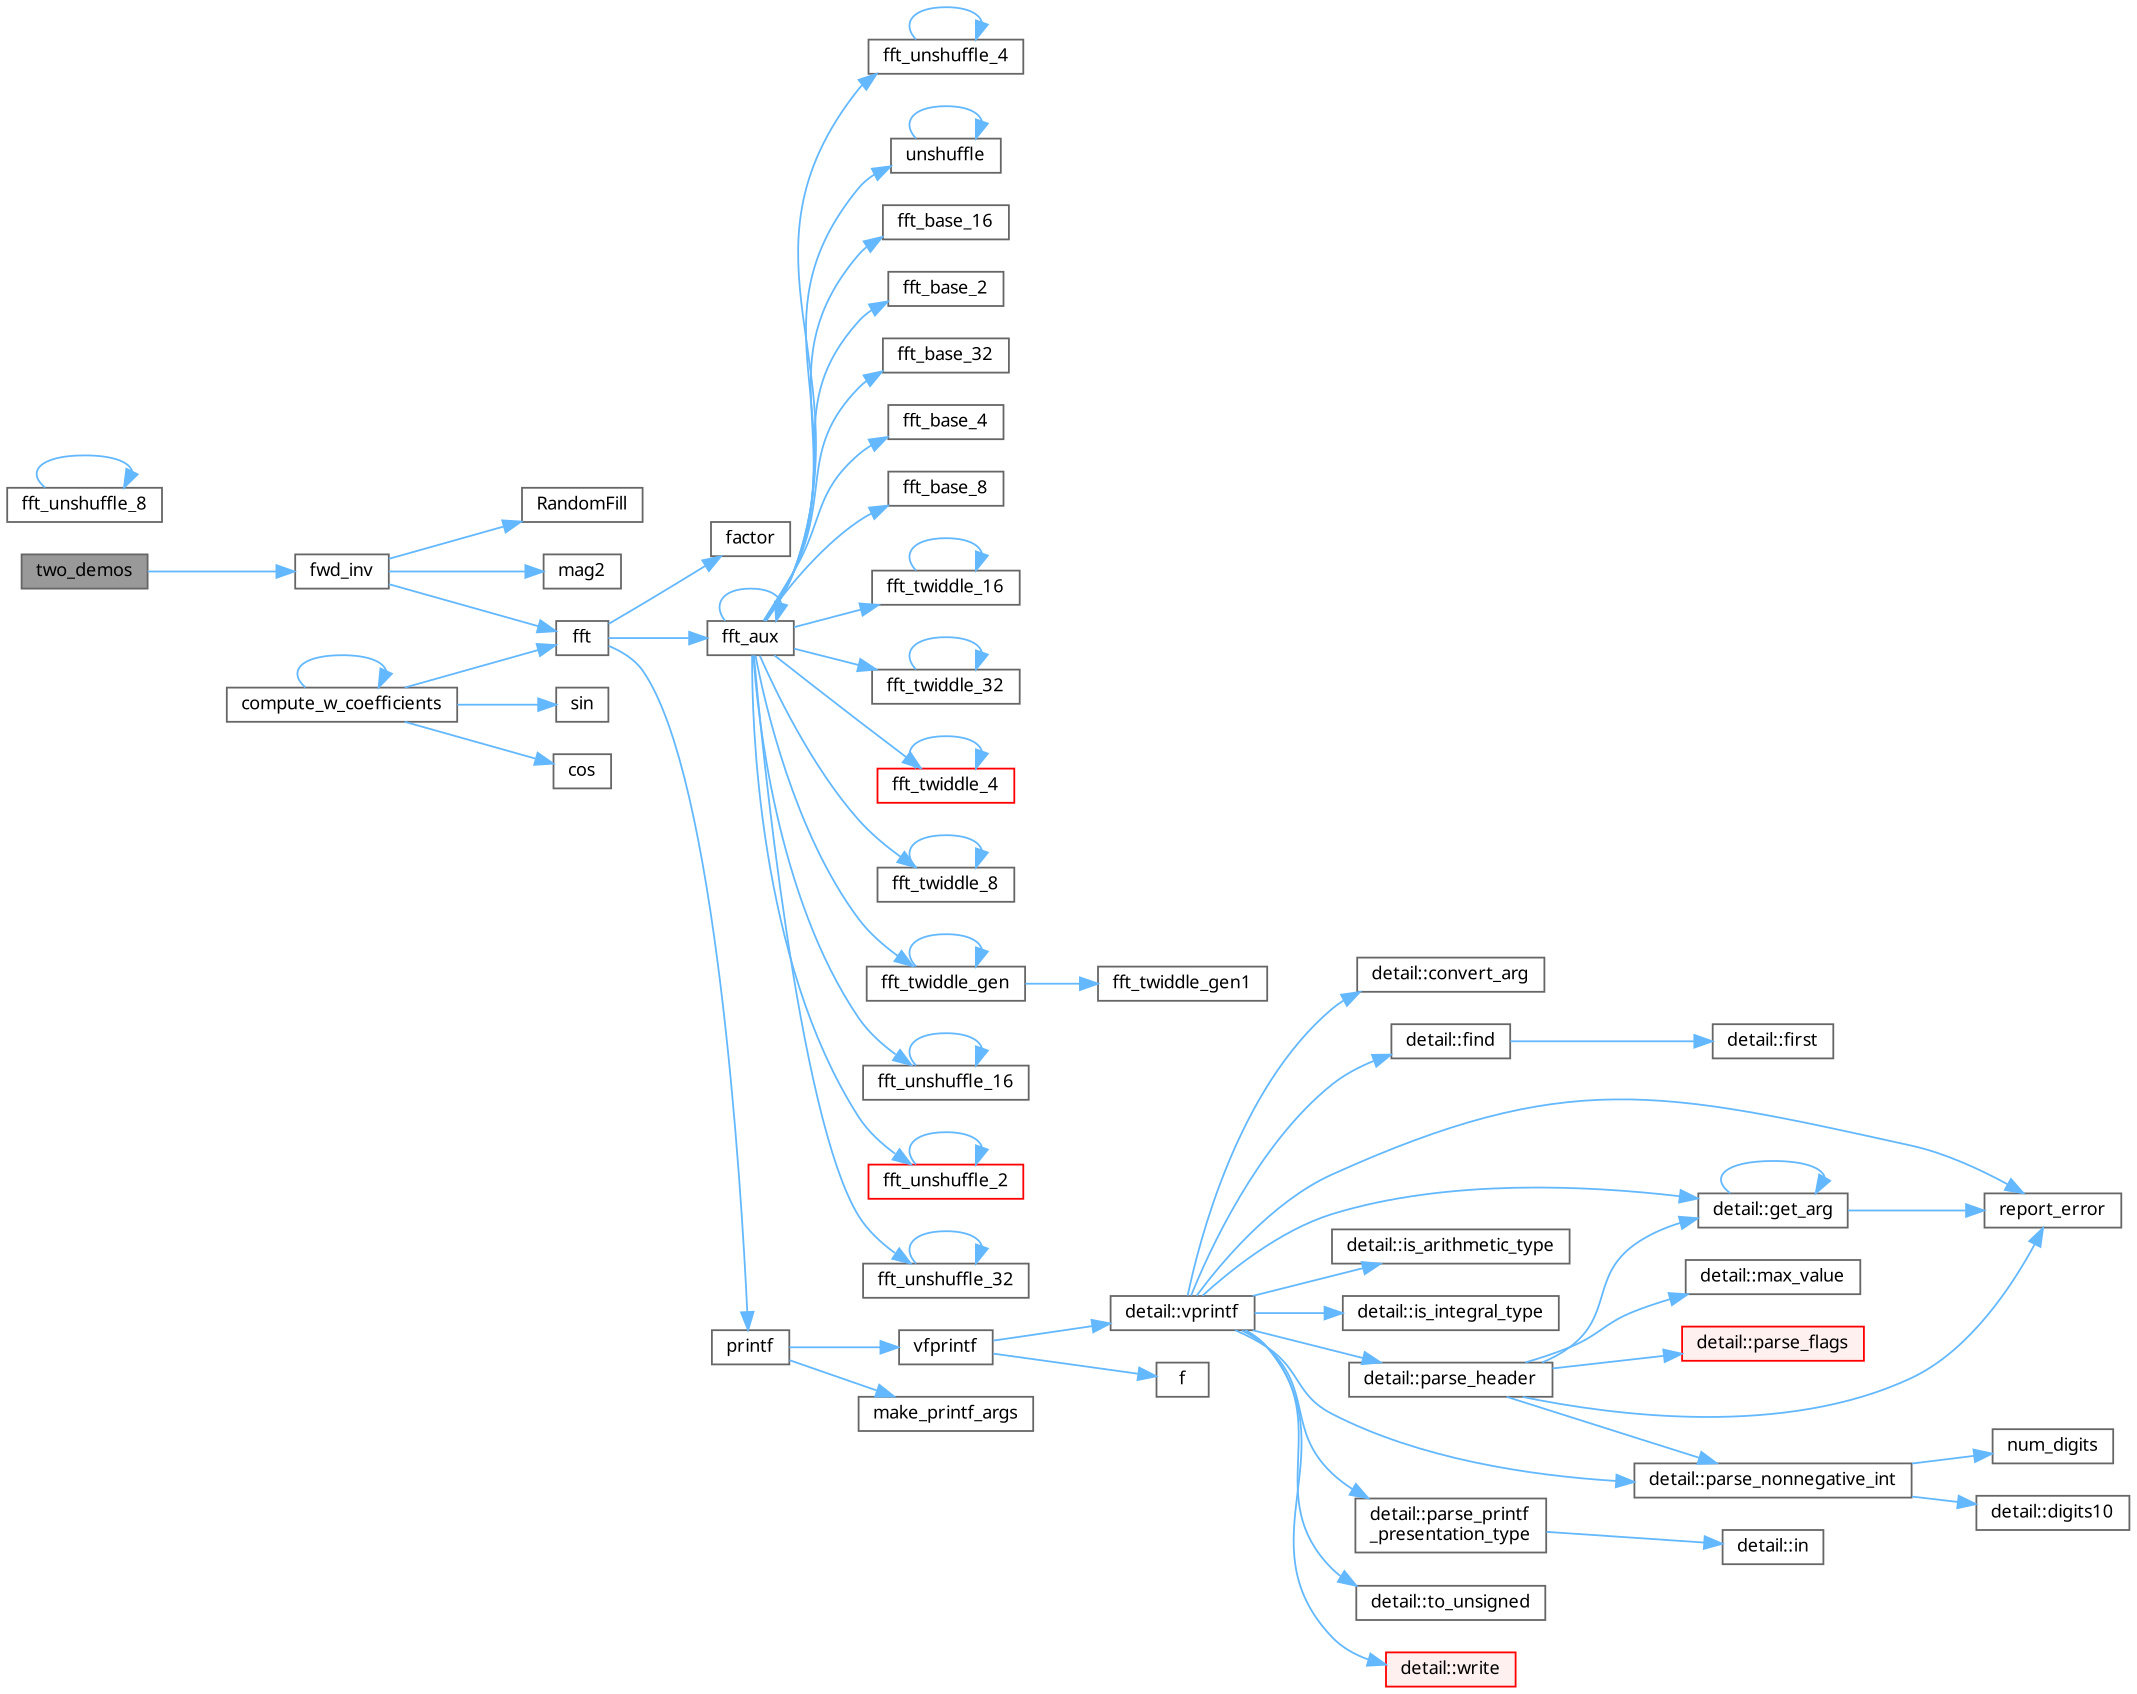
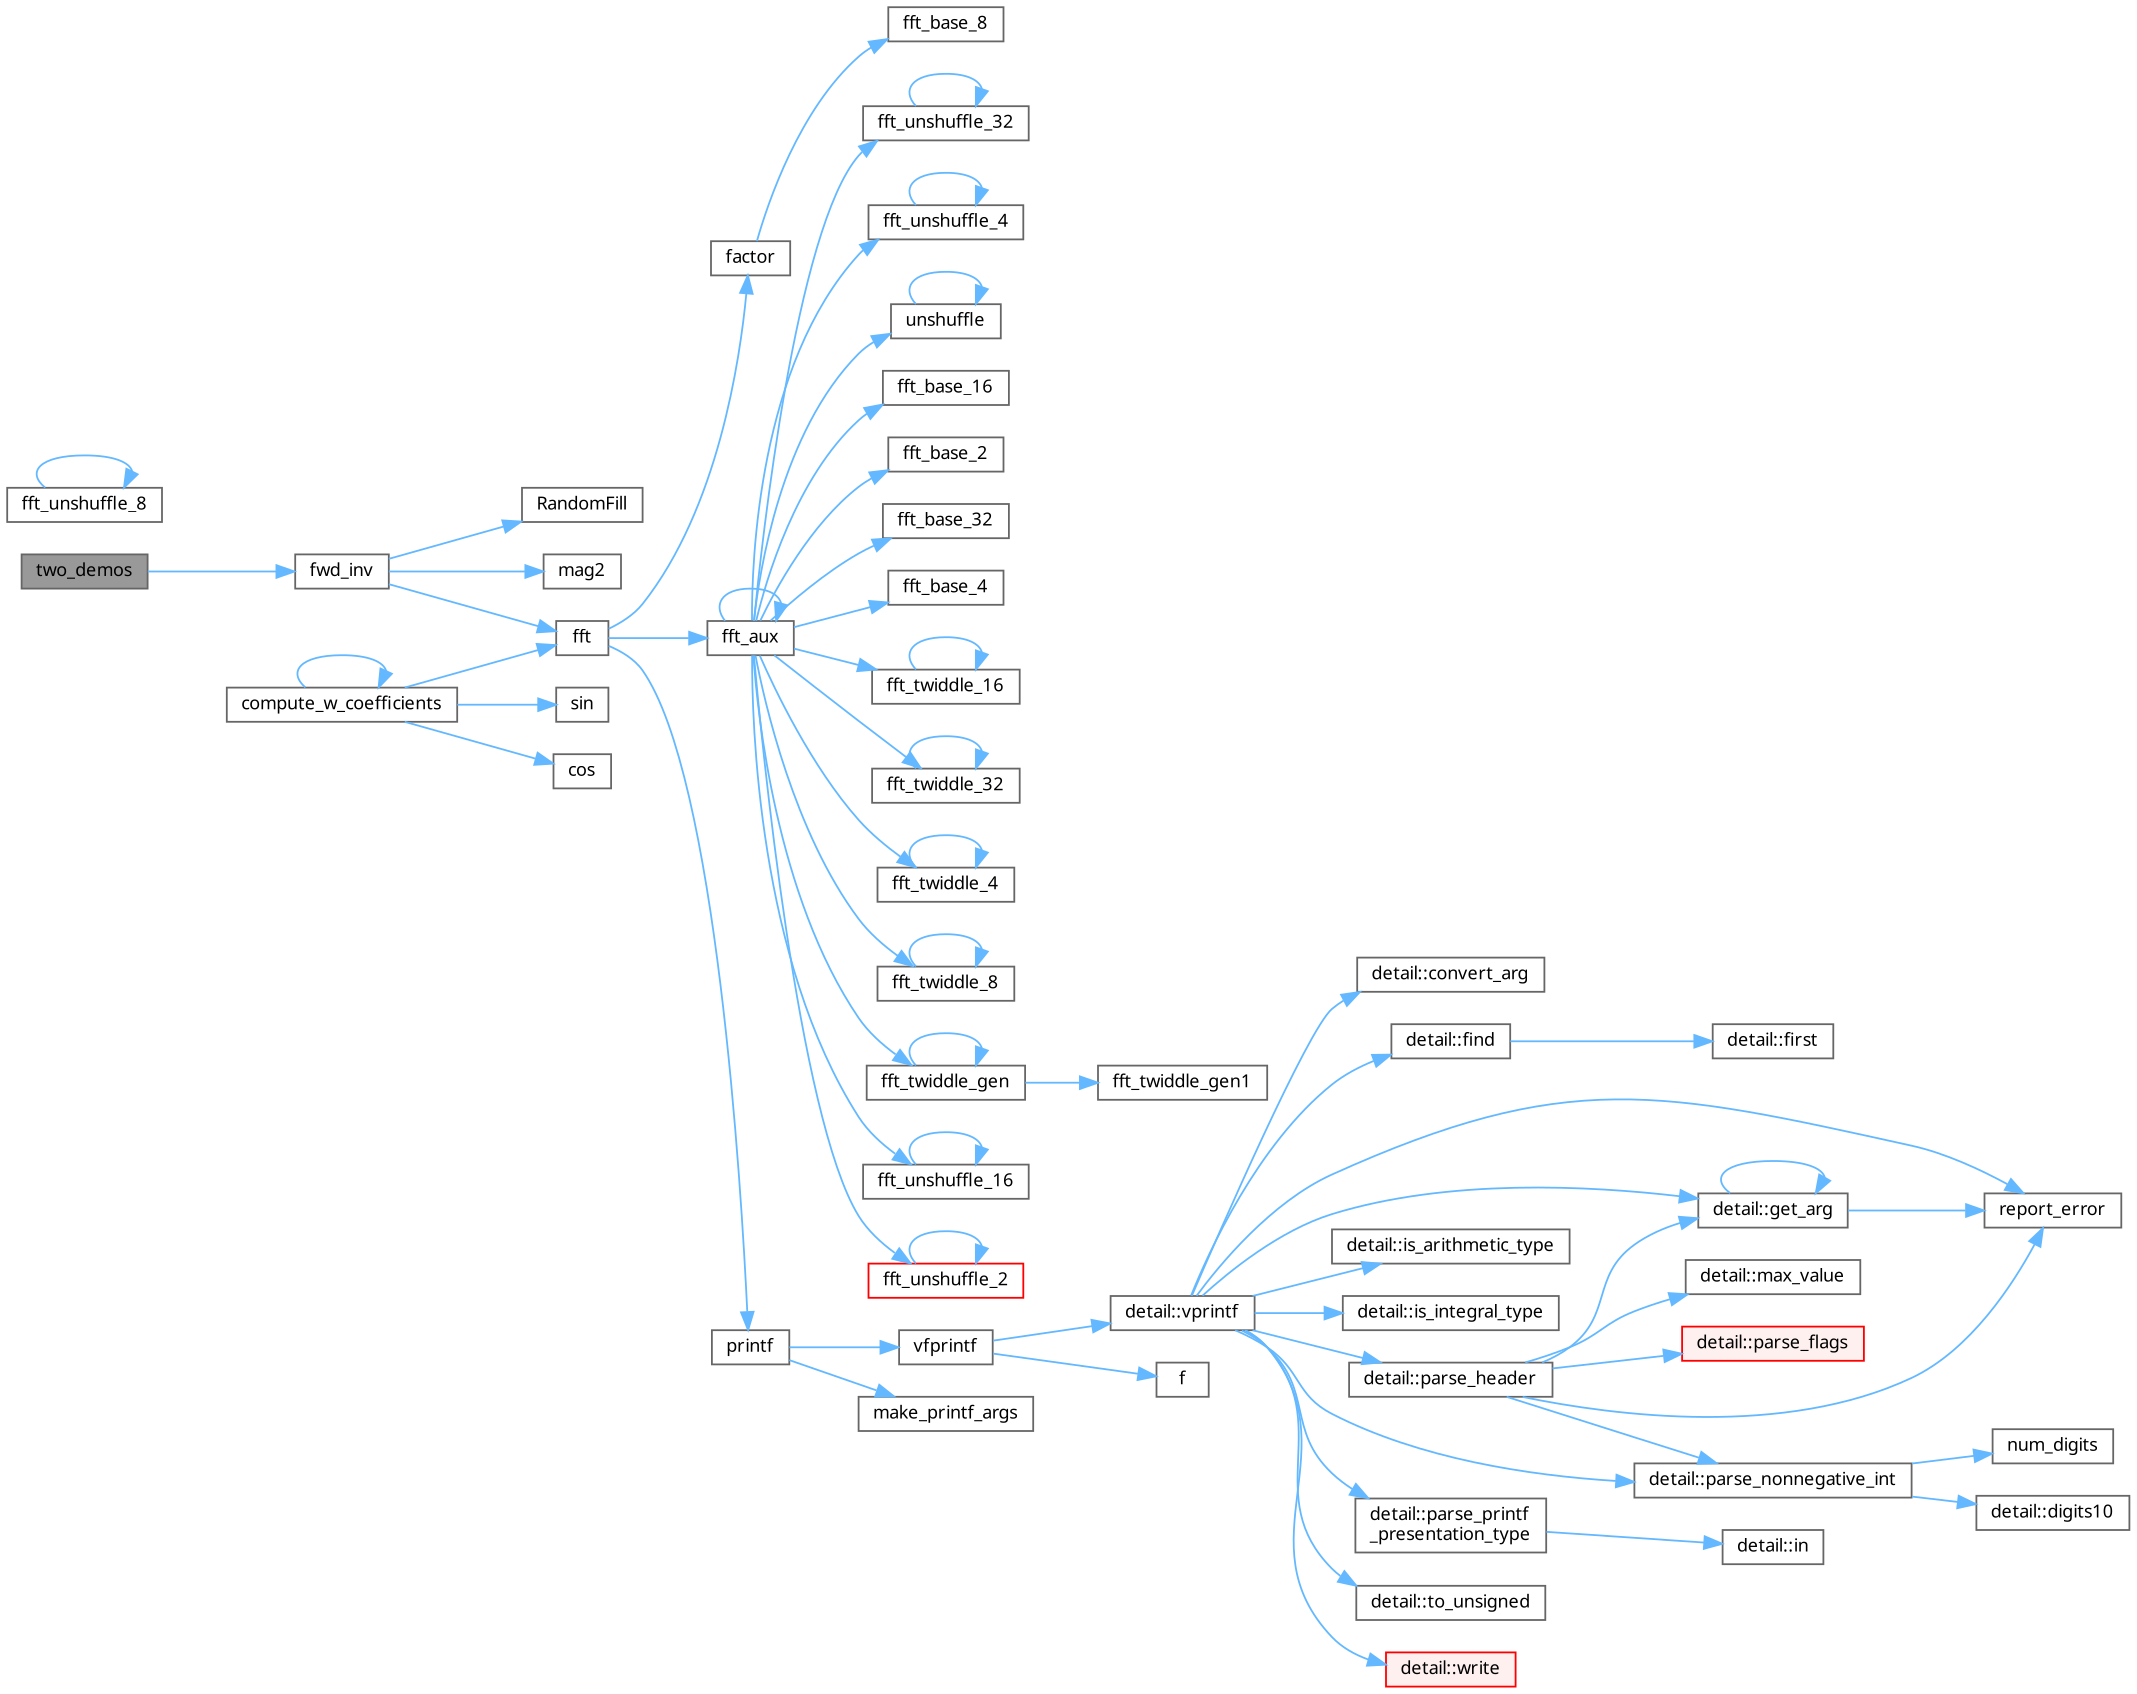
(812, 561) -> (800, 135)
(946, 786) -> (946, 885)
